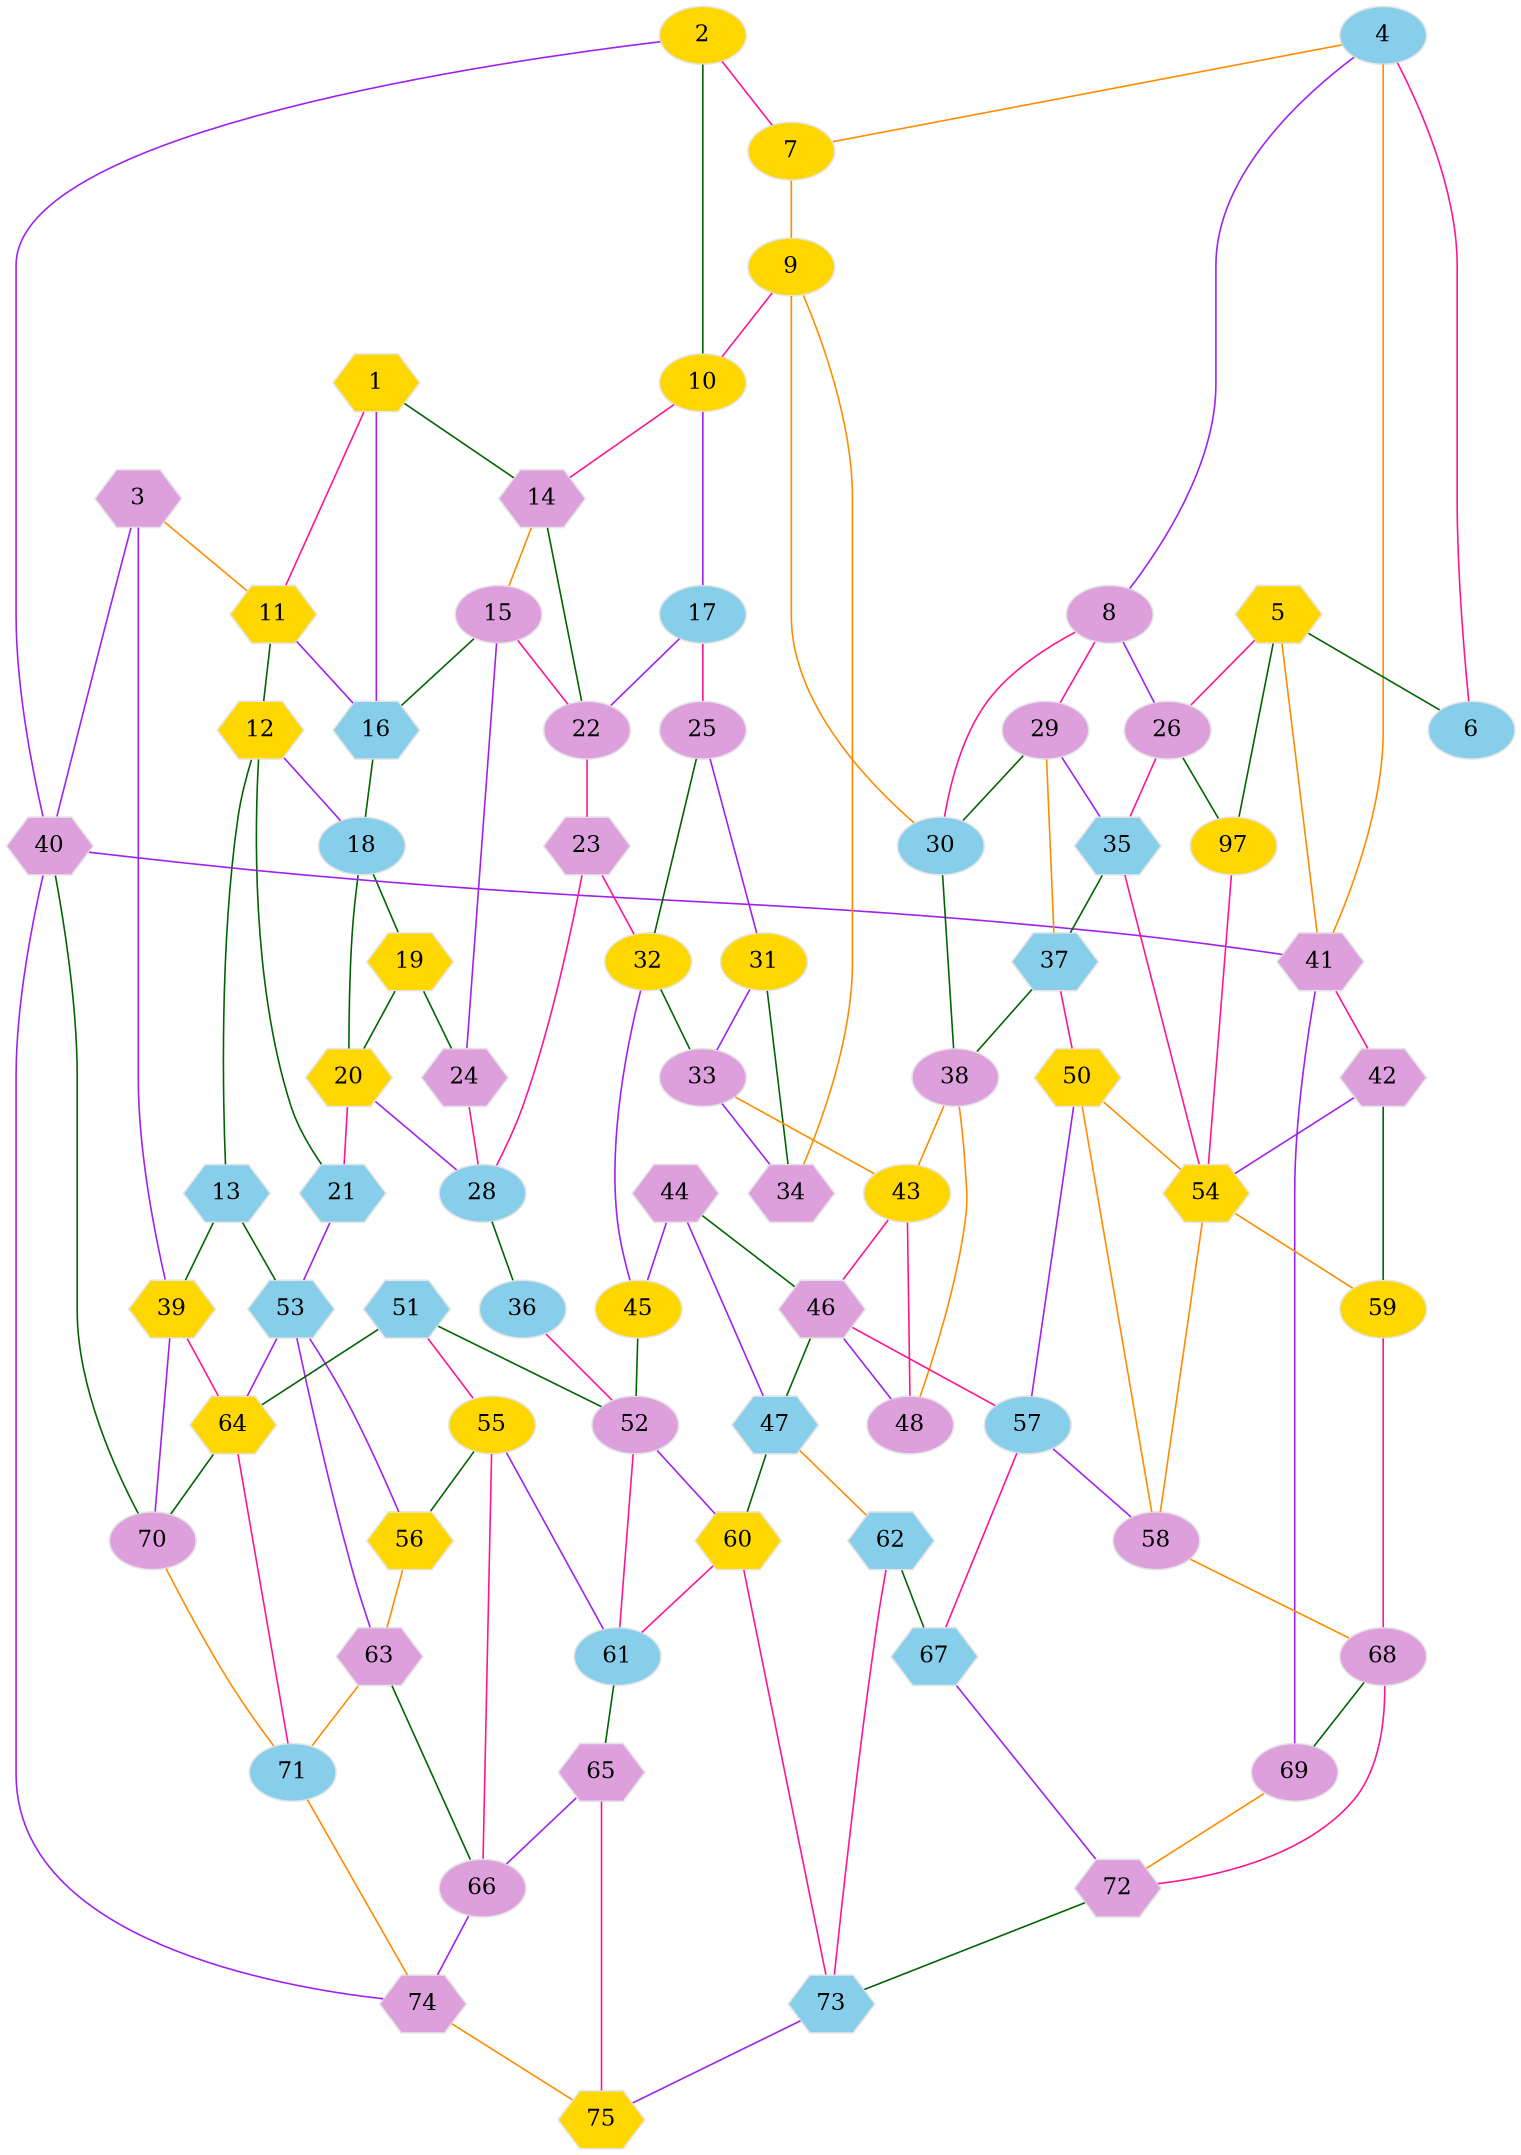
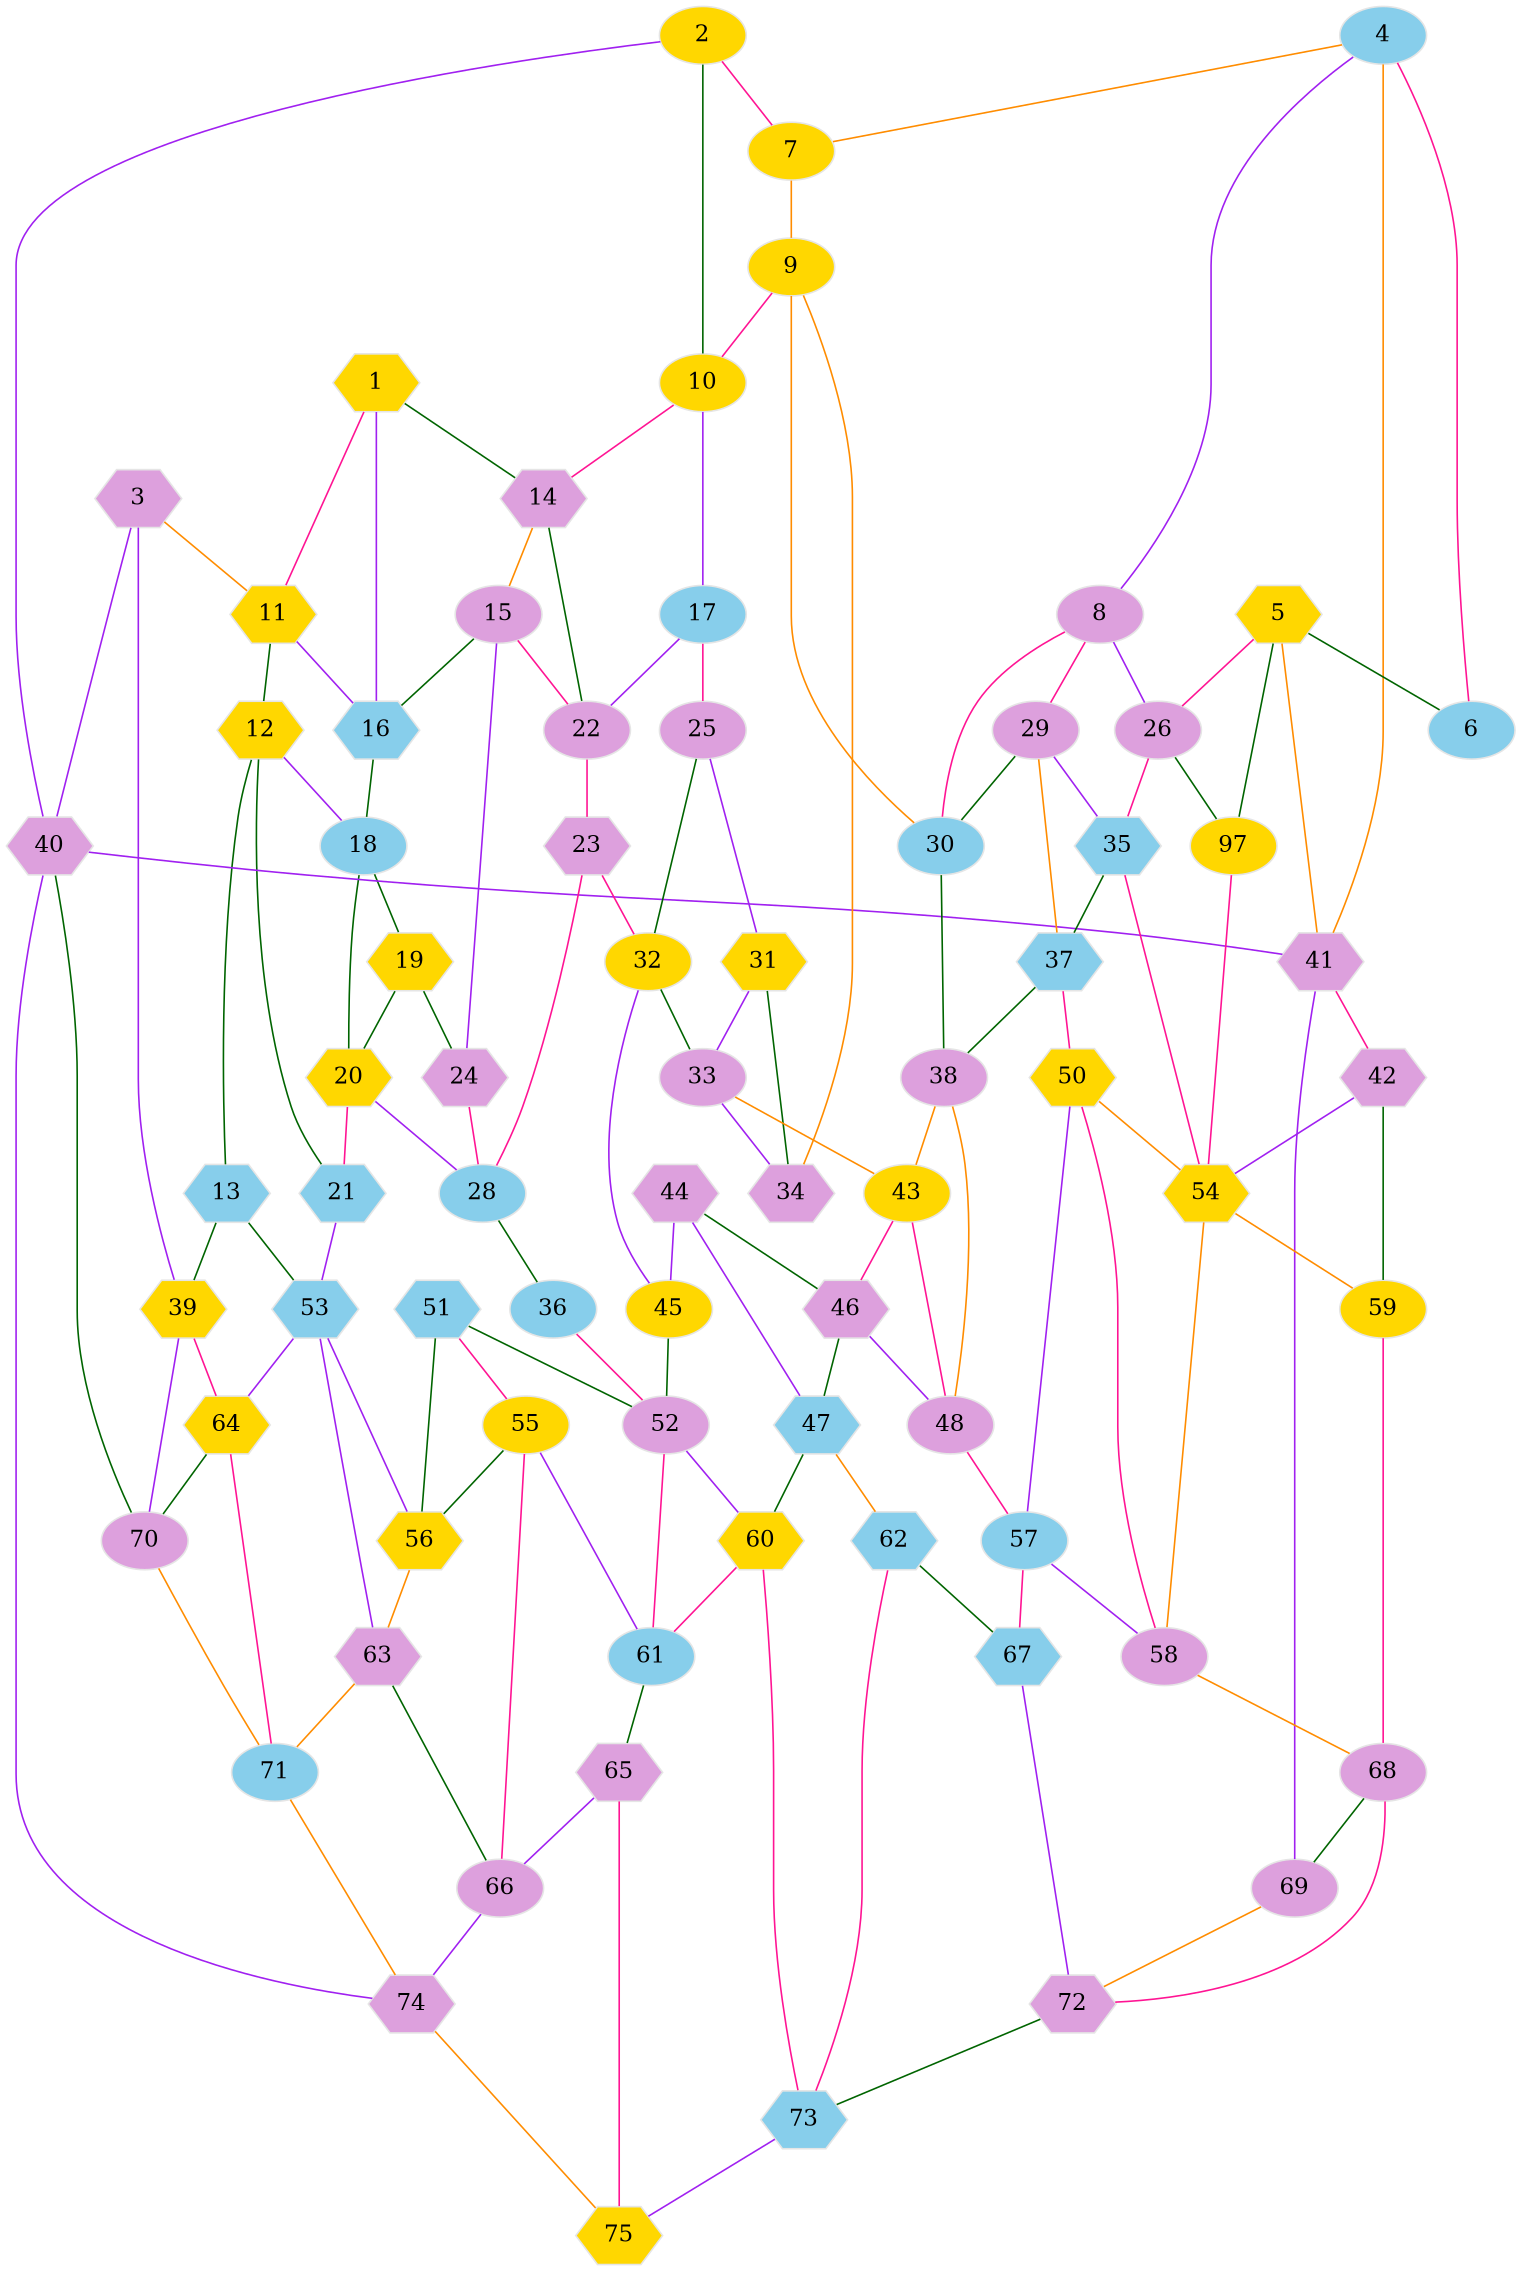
(764, 962) -> (764, 962)
(1117, 1309) -> (1118, 1368)
(920, 1365) -> (988, 1483)
(317, 1369) -> (429, 1425)
